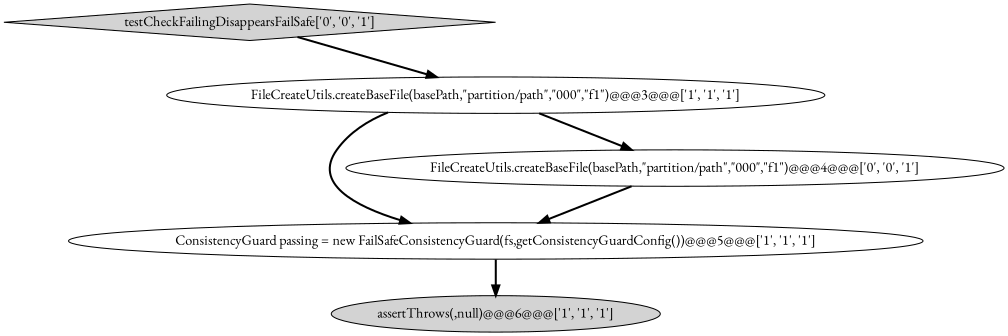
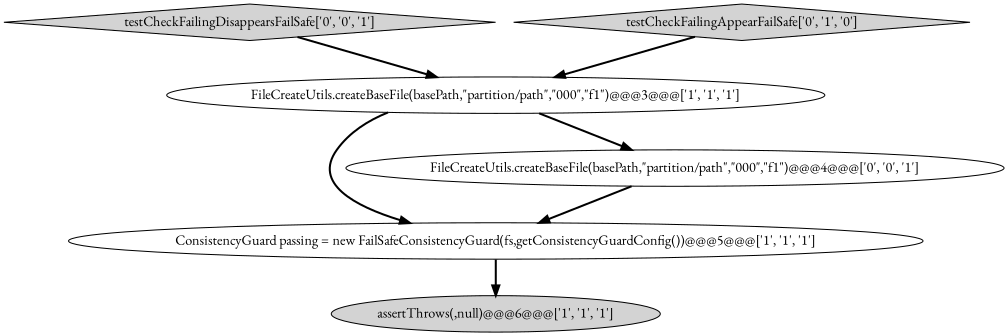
none -> (742, 22)
